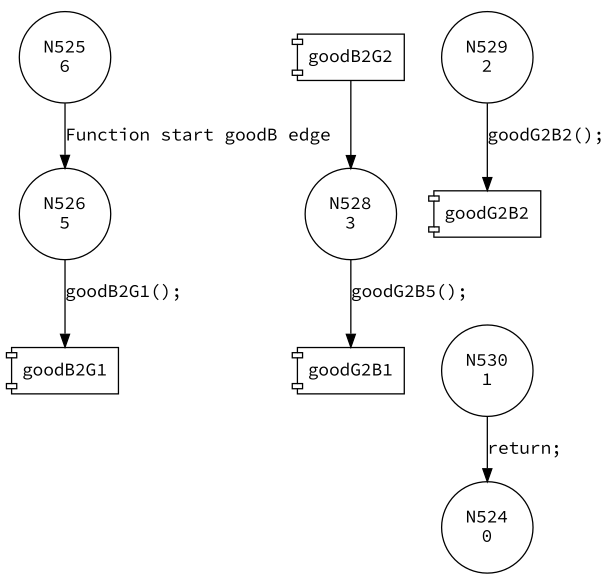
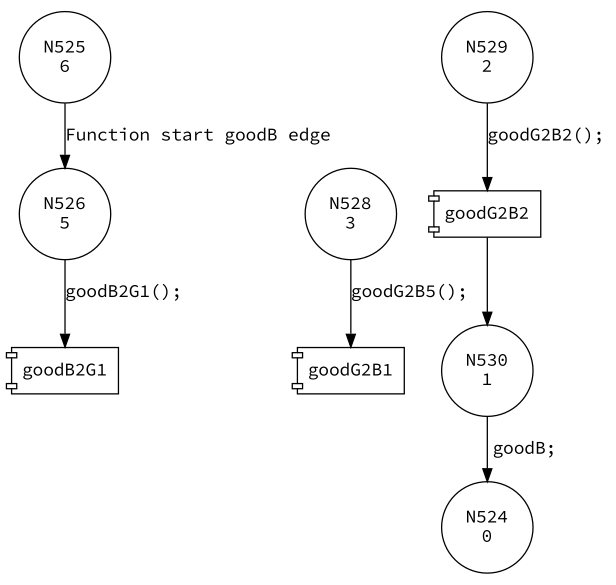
(351, 57) -> none
none -> (487, 275)
(525, 449) -> (525, 449)
